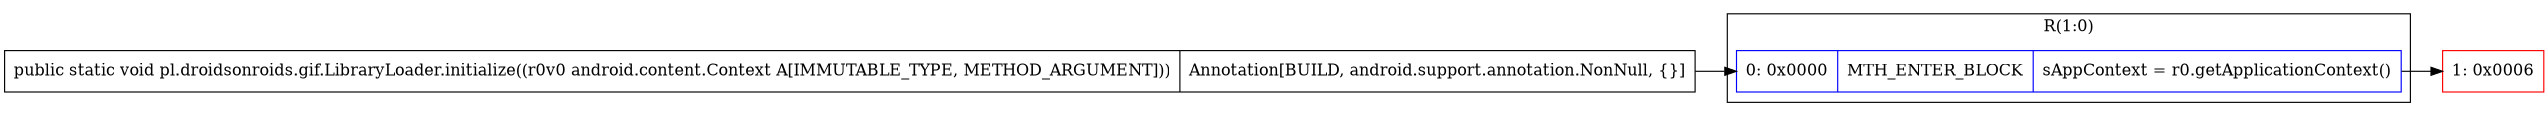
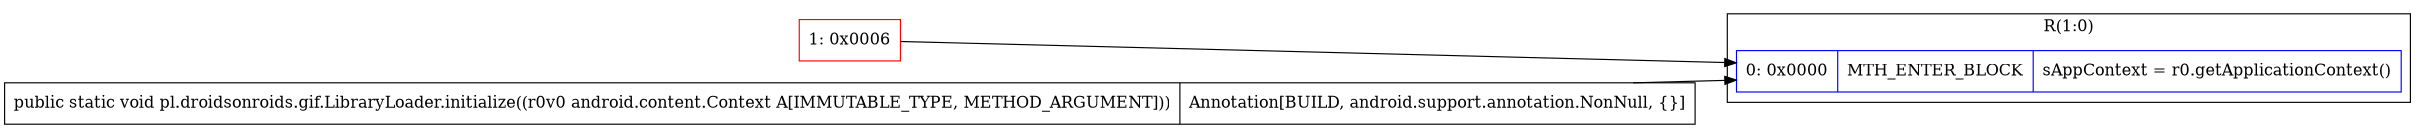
(2418, 71) -> (1313, 52)
